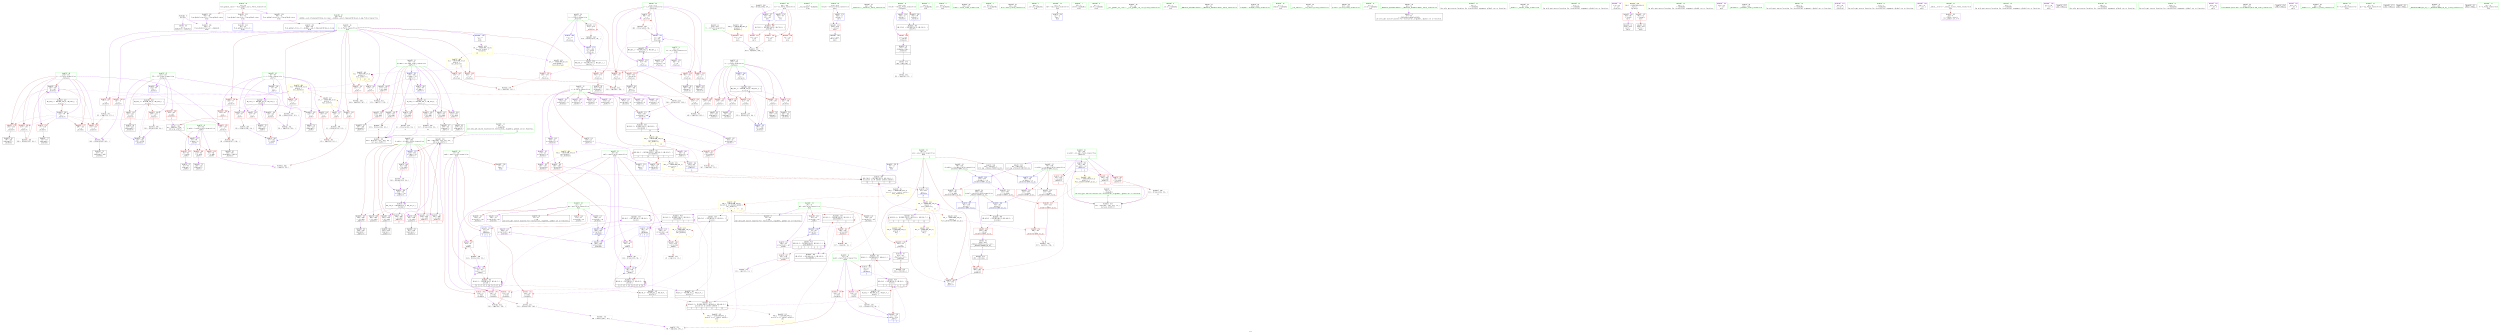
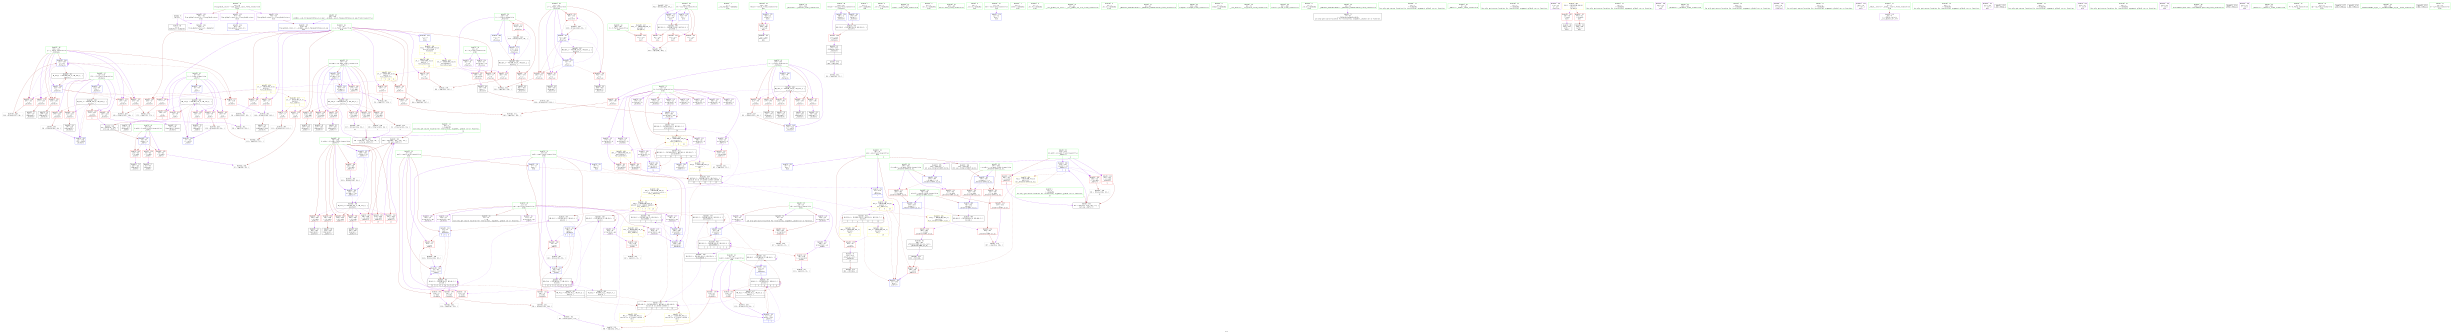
none -> (2082, 6)
(100, 120) -> (141, 108)
